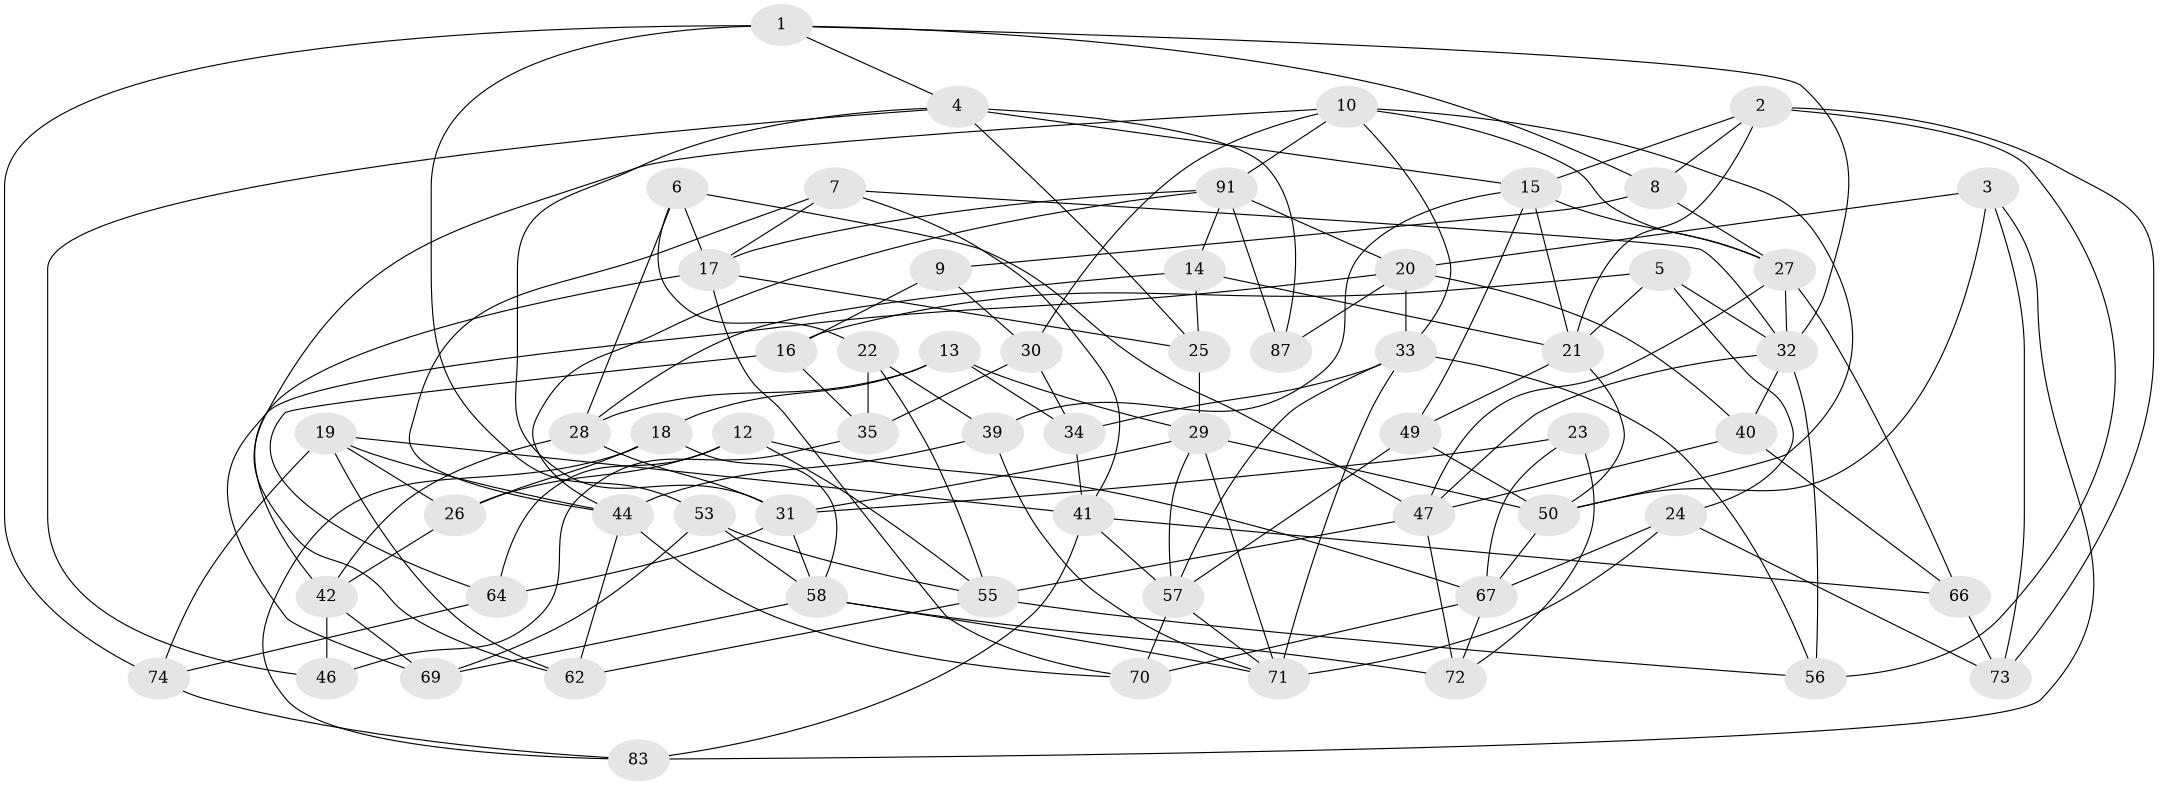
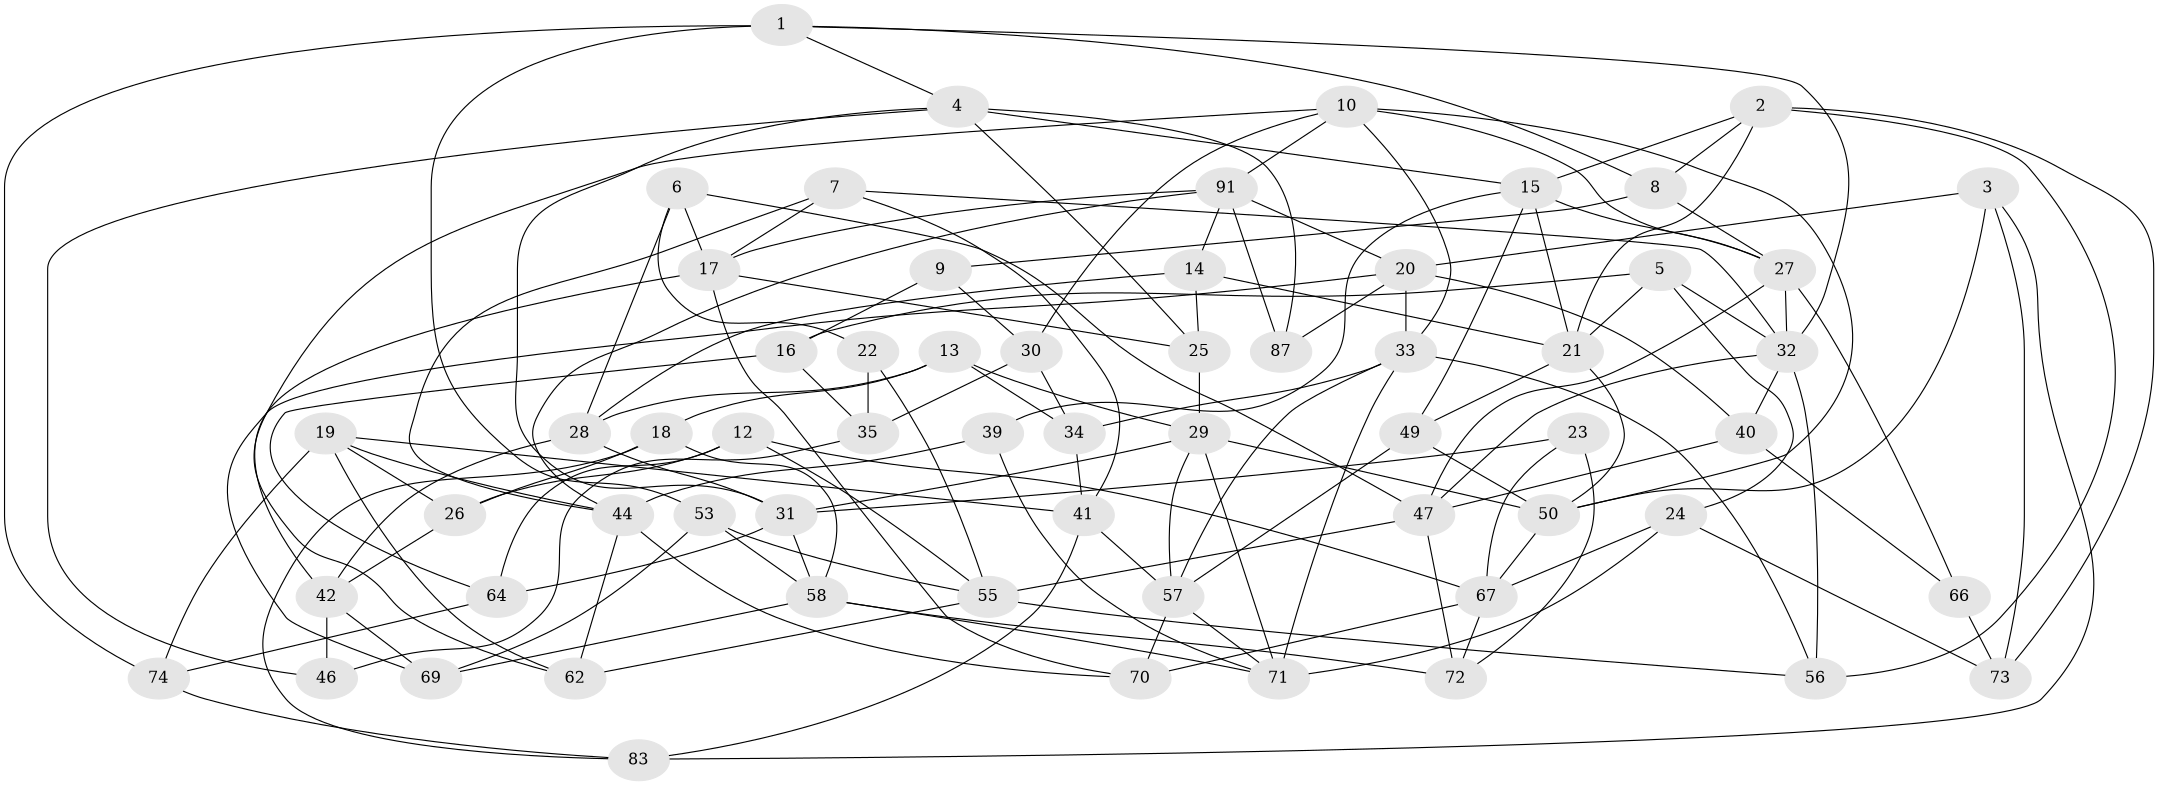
(931, 393) -> none
(1501, 554) -> none
